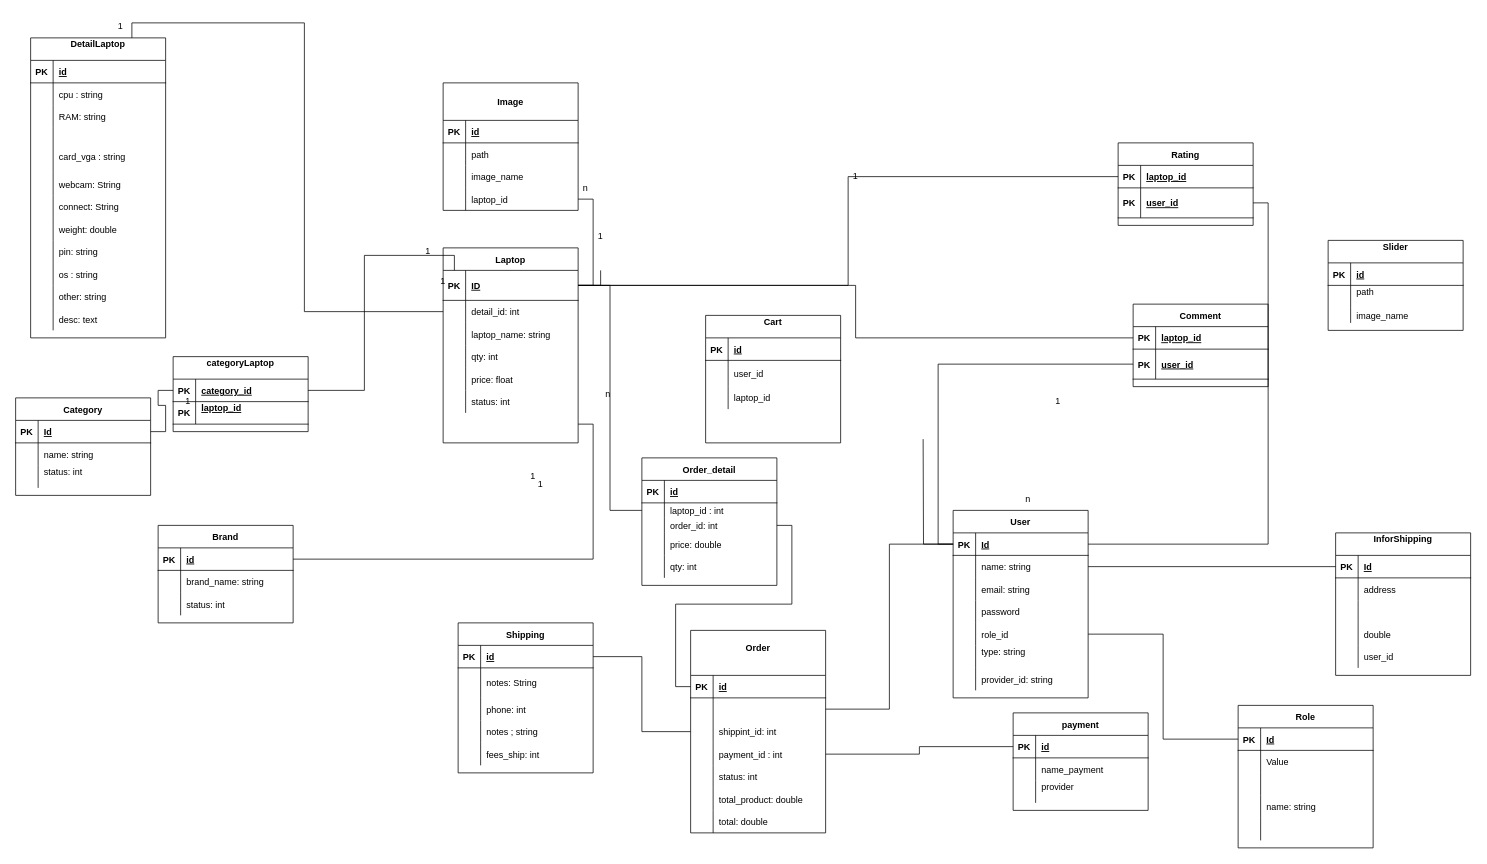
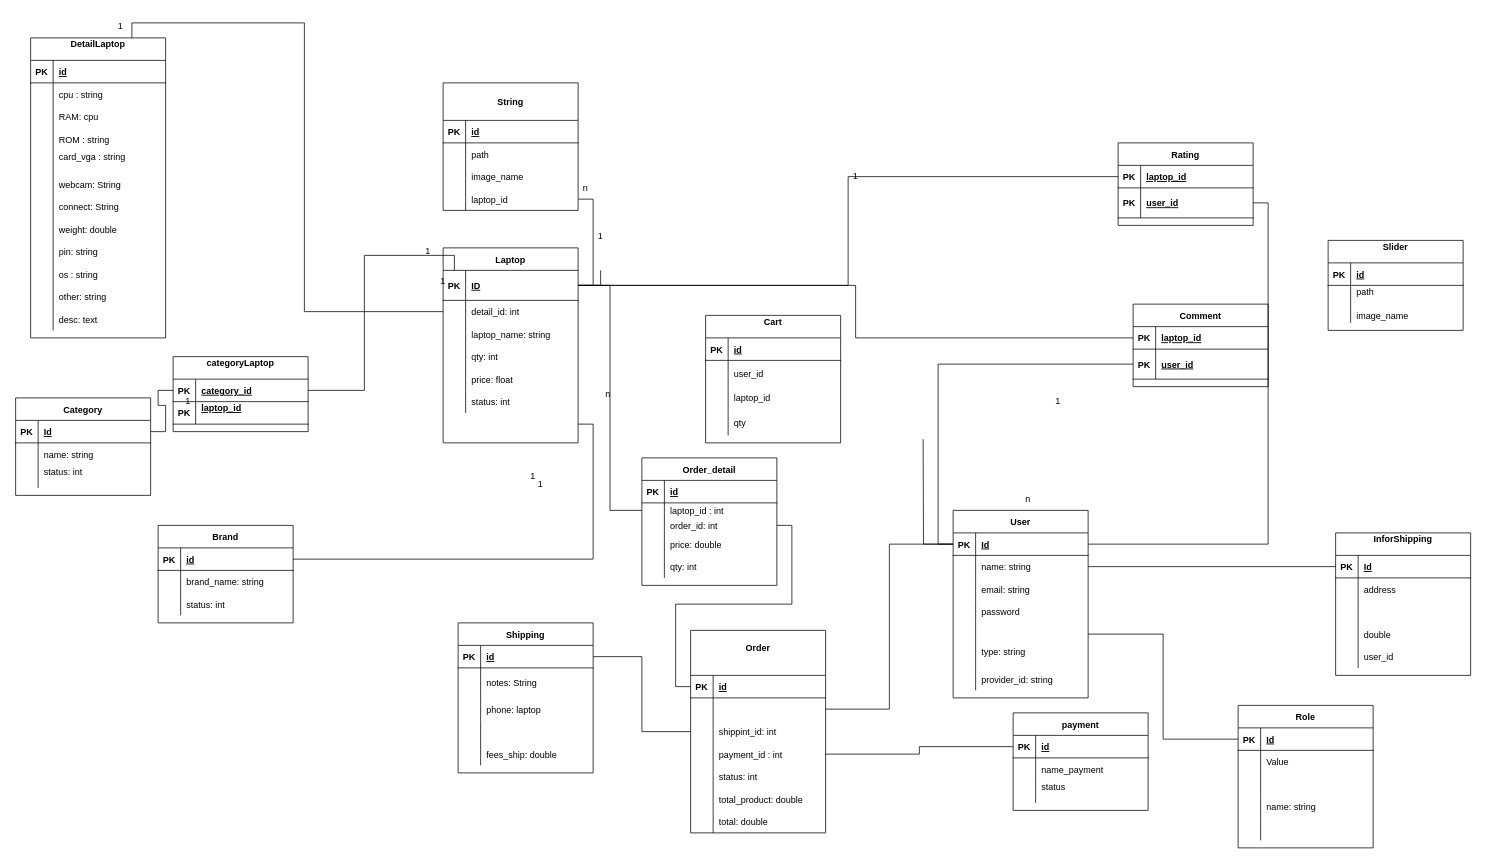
(510, 102) -> (510, 102)
(83, 117) -> (76, 117)
none -> (109, 139)
none -> (784, 422)
(1032, 634) -> none
(508, 710) -> (515, 710)
(537, 732) -> none
(517, 755) -> (524, 755)
(1060, 787) -> (1056, 787)
